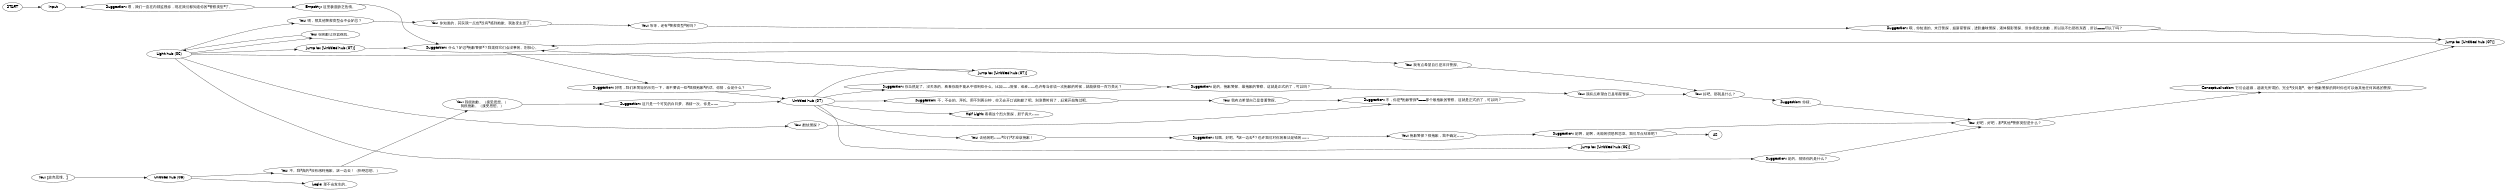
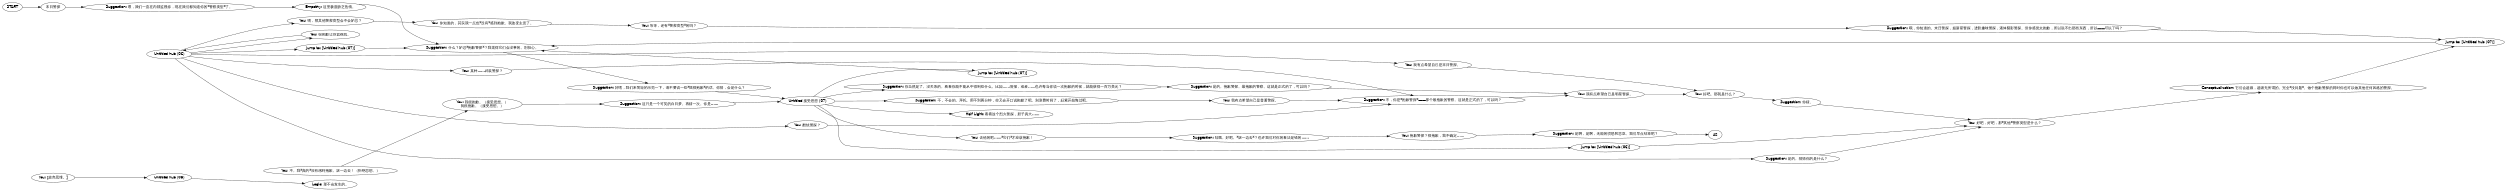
(53, 7) -> (53, 7)
(169, 54) -> (169, 54)
none -> (482, 71)
none -> (1537, 97)
(807, 101) -> (807, 101)
(1800, 124) -> (1802, 138)
(231, 175) -> none
